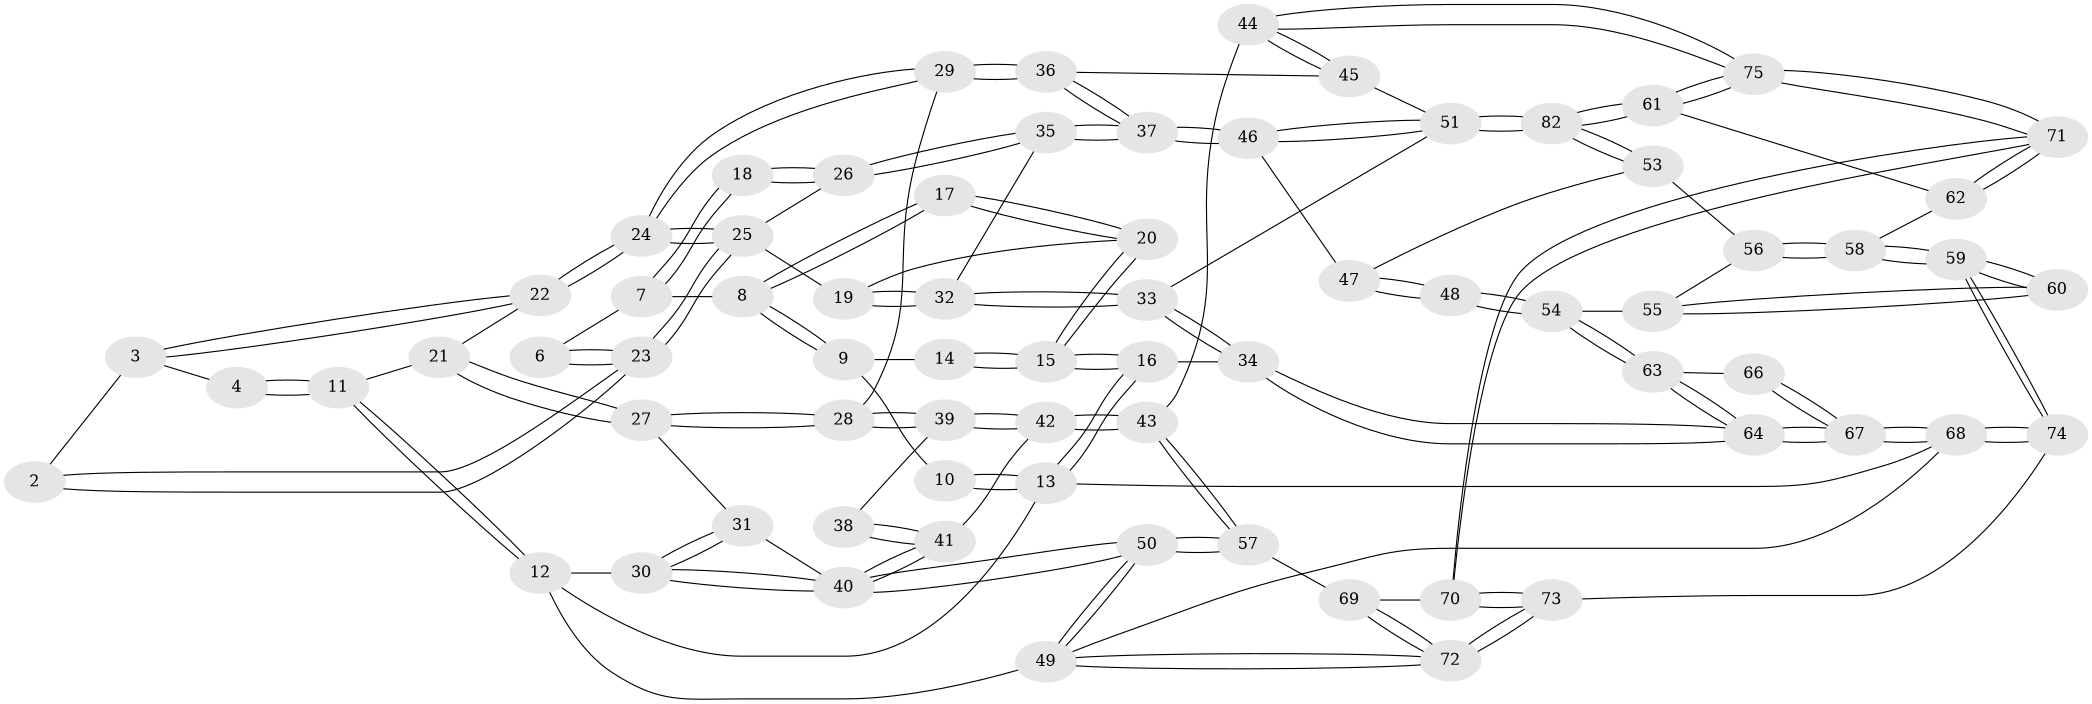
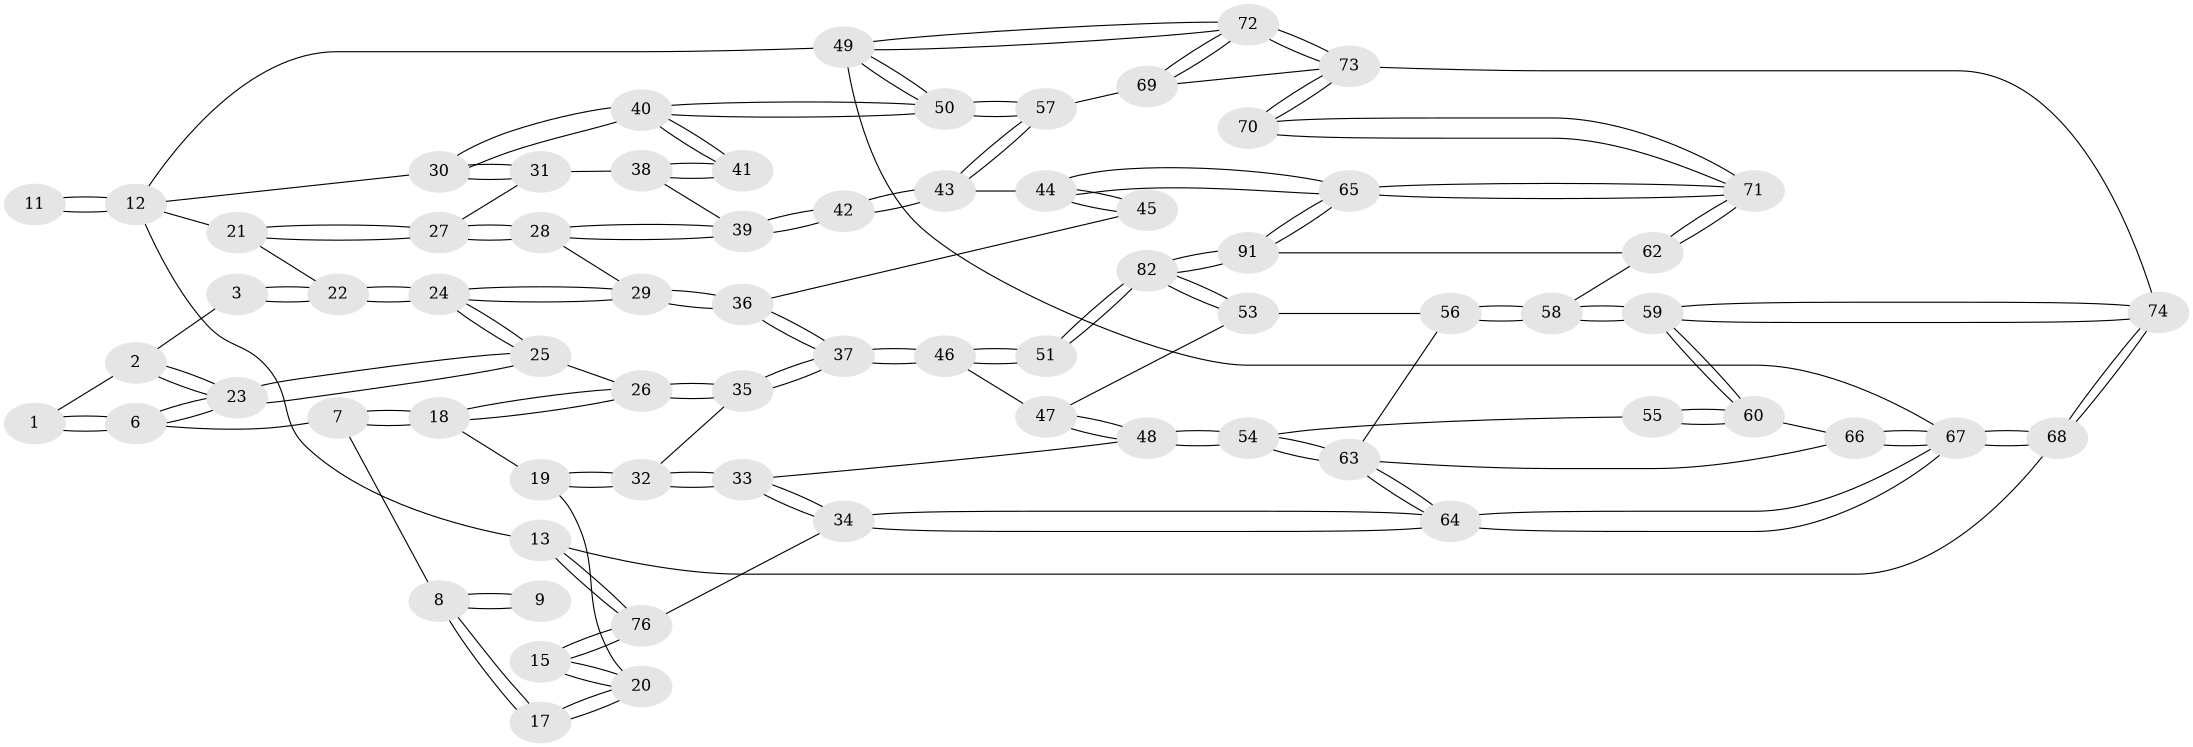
(1754, 74) -> (1349, 191)
(1400, 100) -> none
(1653, 106) -> (1248, 253)
(1293, 216) -> (945, 461)
(783, 261) -> (490, 449)
(1703, 281) -> (1400, 387)
(945, 360) -> none
(1147, 362) -> (642, 626)
(389, 372) -> (187, 219)
(237, 388) -> none
none -> (35, 424)
none -> (1805, 428)
(945, 481) -> none
(996, 482) -> none
(1512, 548) -> (1328, 365)
(793, 557) -> (591, 171)
(1400, 600) -> (1248, 76)
